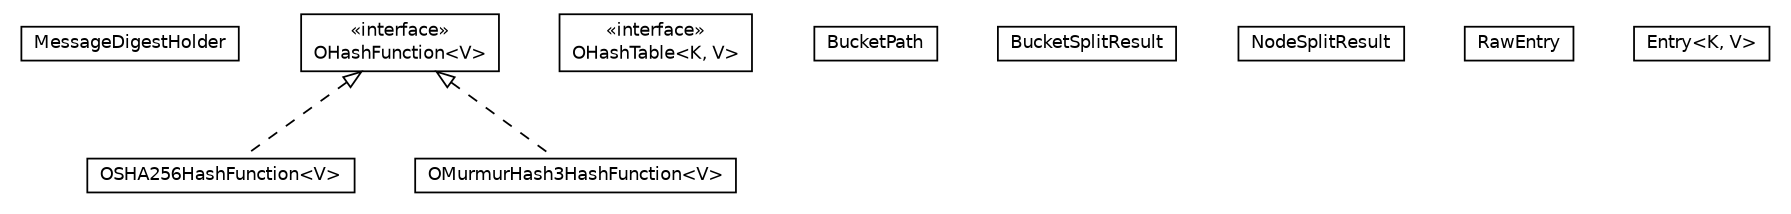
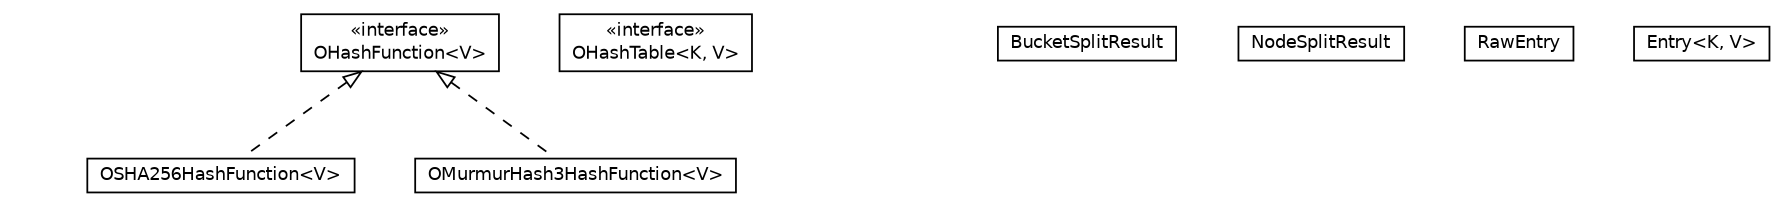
(130, 43) -> none
(875, 43) -> none
